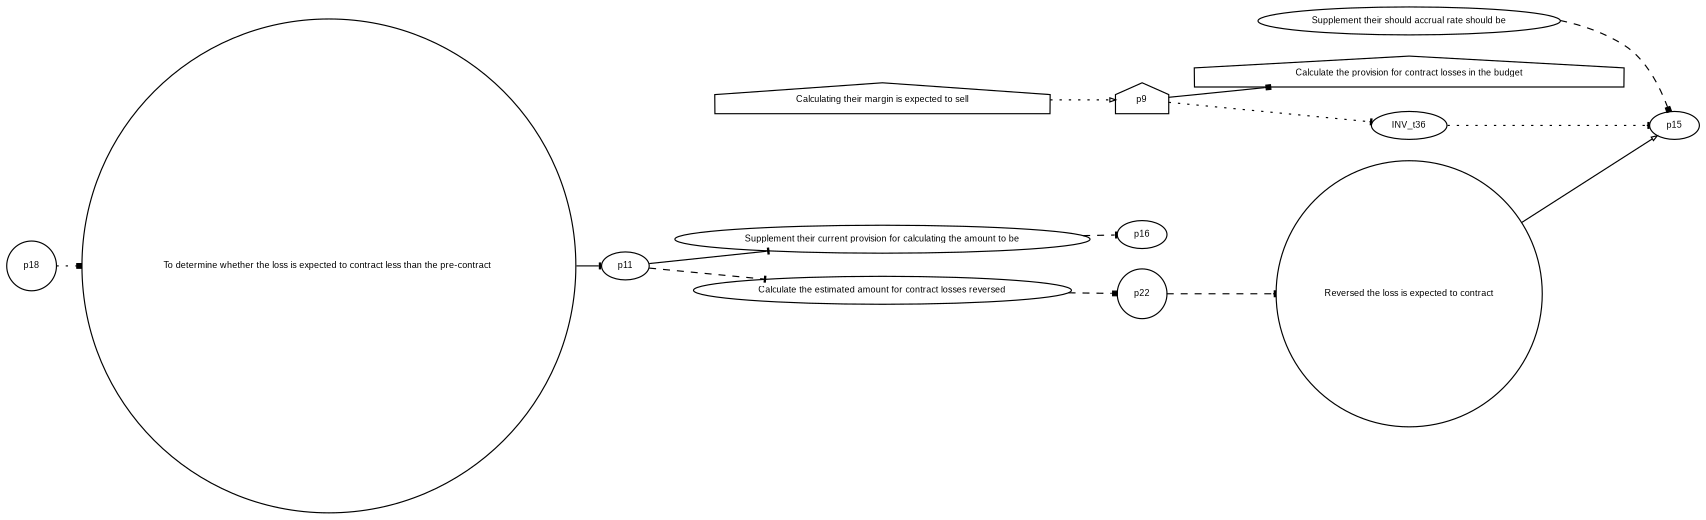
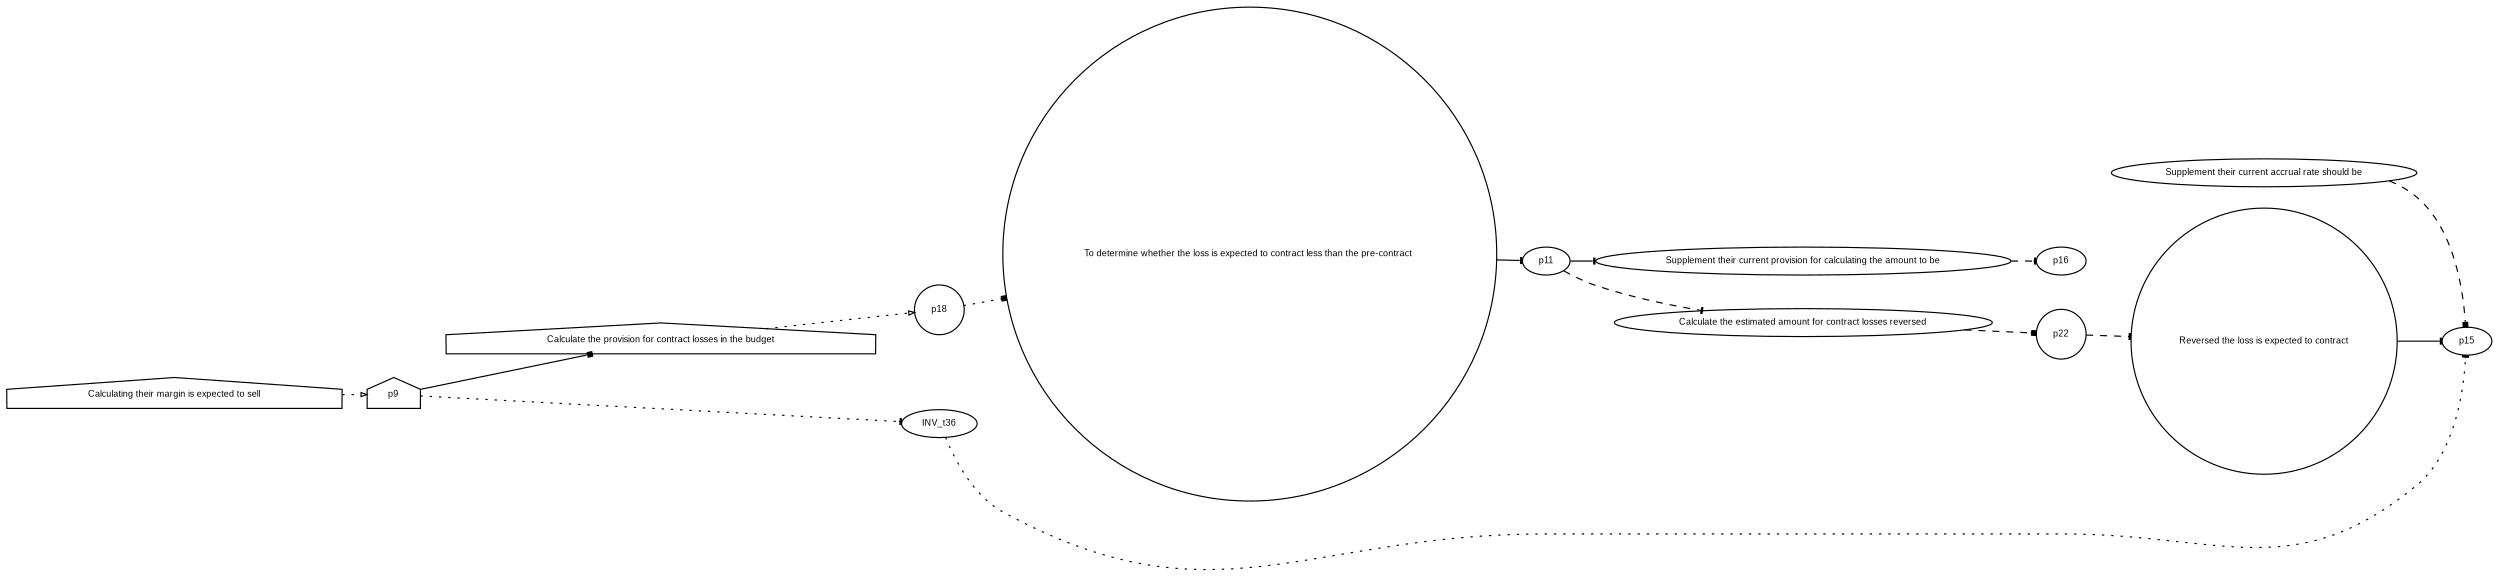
(1409, 21) -> (2264, 173)
(1587, 181) -> (2418, 341)
none -> (837, 321)
